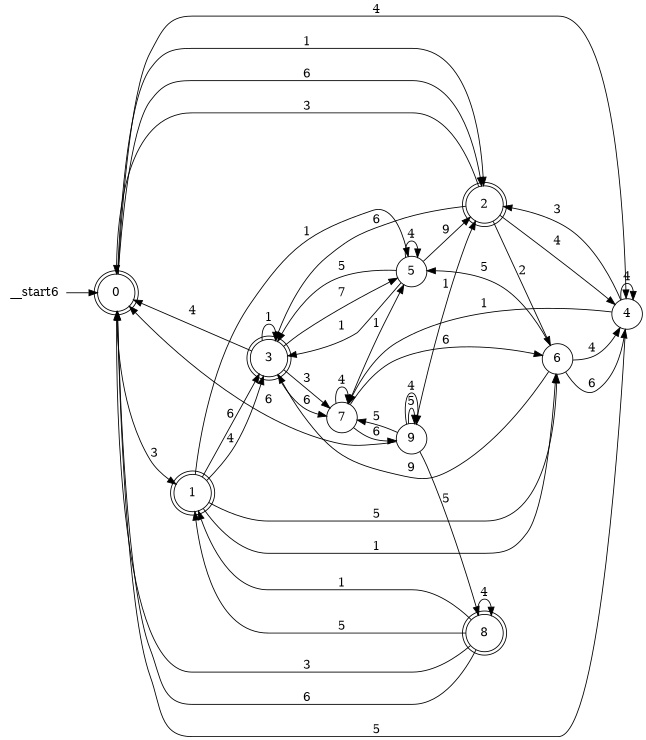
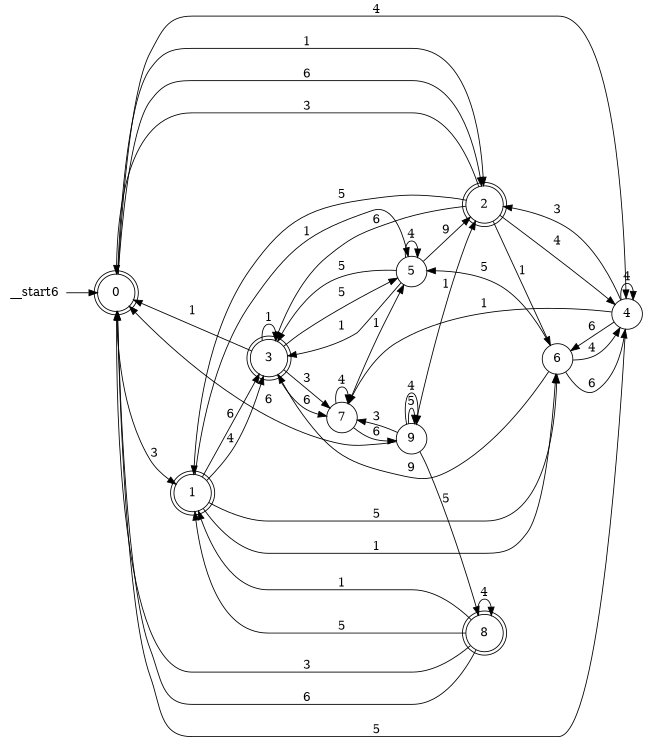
none -> (261, 255)
(523, 271) -> (523, 271)
(342, 293) -> (342, 293)
(193, 311) -> (193, 311)
(427, 351) -> (596, 334)
(377, 417) -> (377, 417)
